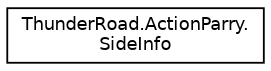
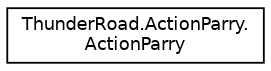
(136, 35) -> (136, 35)
